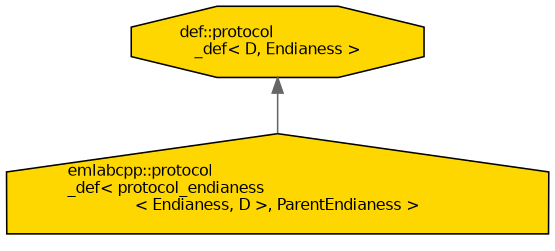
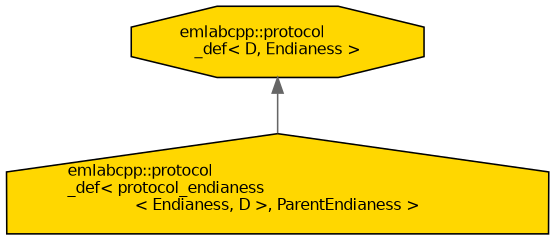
(278, 42) -> (278, 42)
